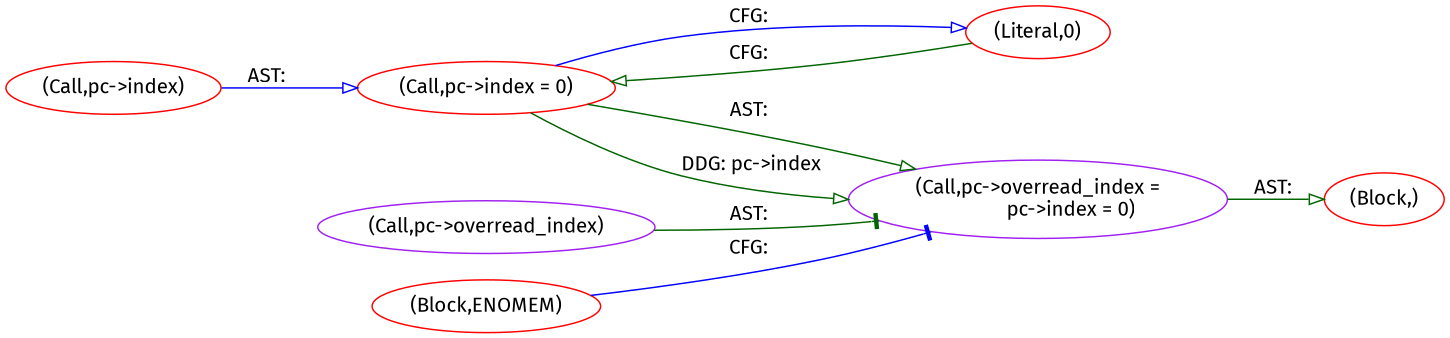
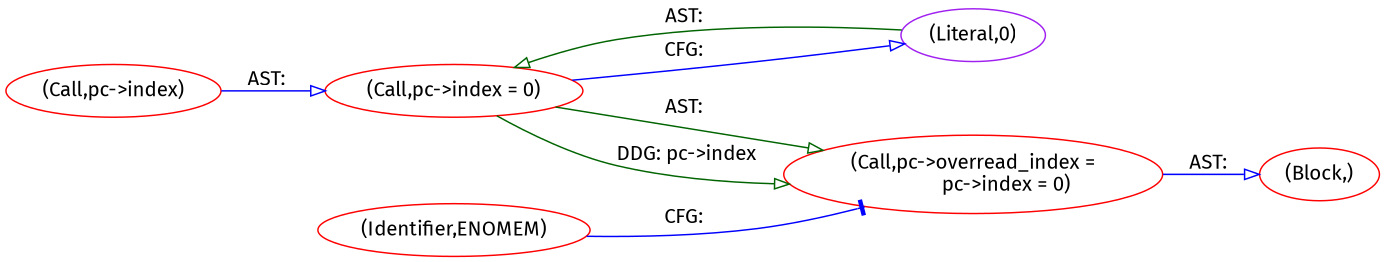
(1038, 32) -> (973, 35)
(752, 53) -> (687, 17)
(1038, 199) -> (973, 174)
(1268, 199) -> (1203, 174)
(486, 227) -> none
(486, 306) -> (454, 230)
